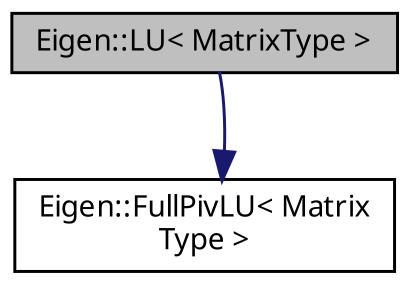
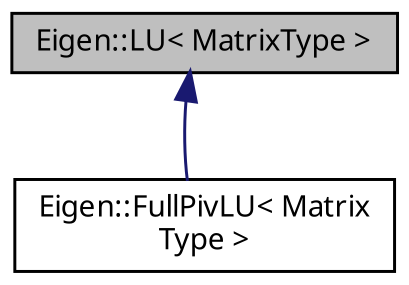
(224, 111) -> (185, 141)
